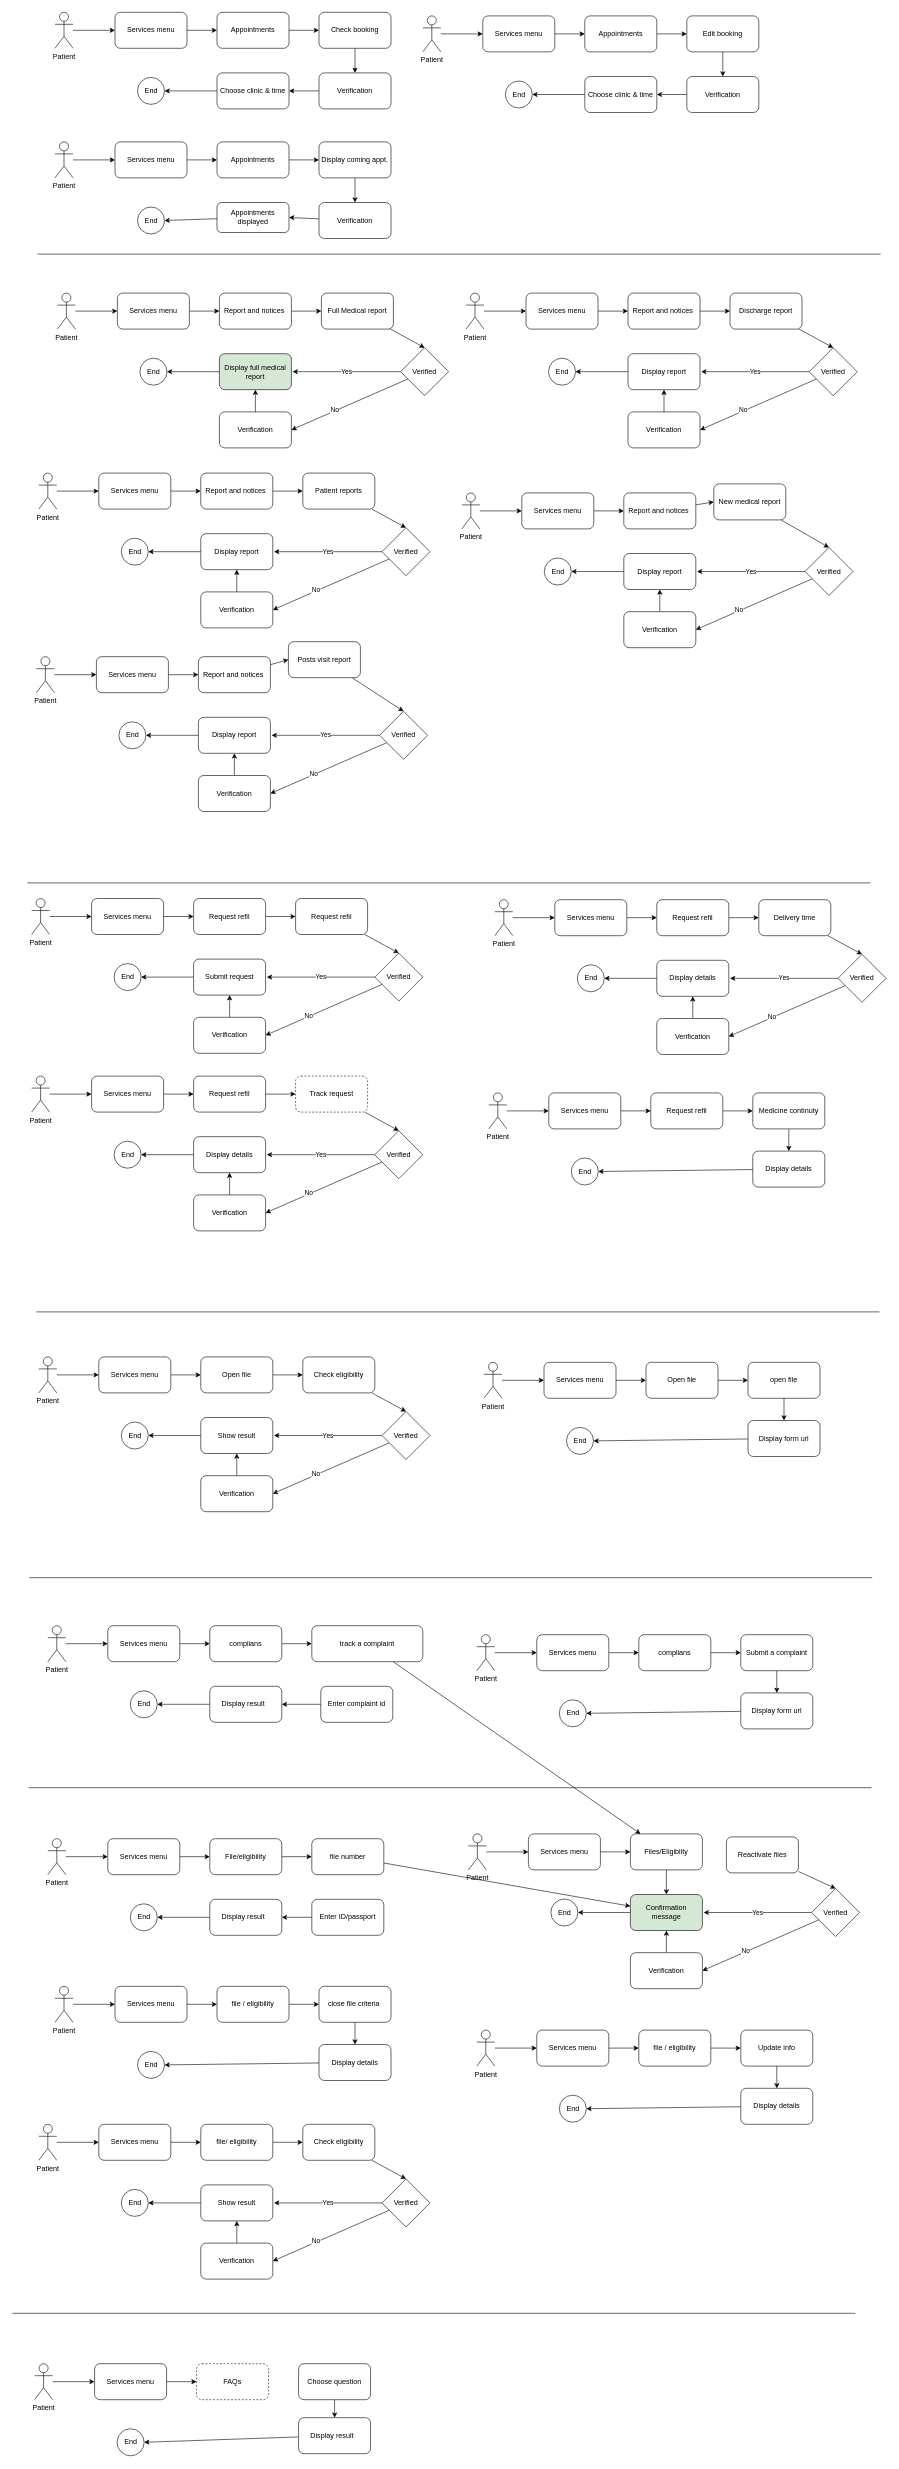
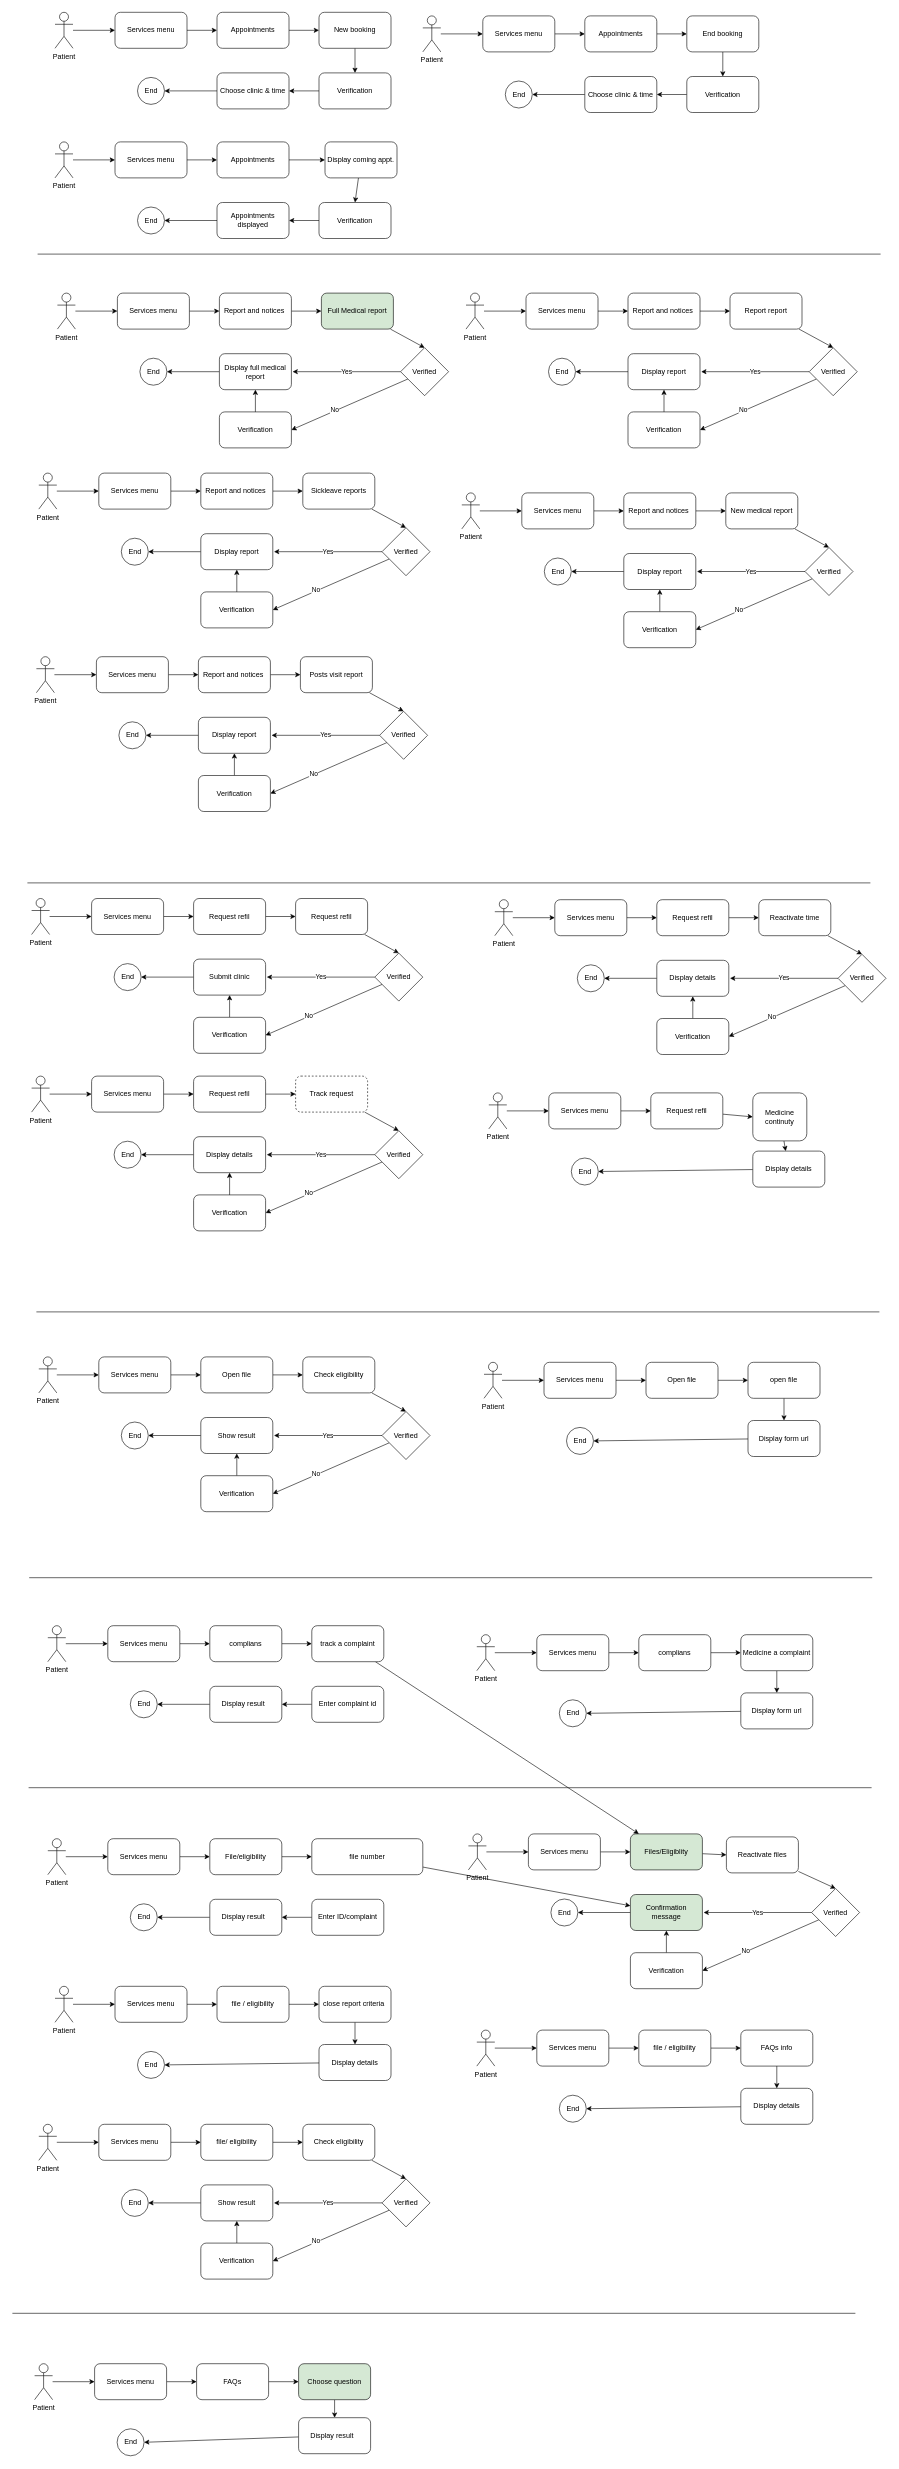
(355, 30) -> (355, 30)
(723, 34) -> (723, 34)
(355, 160) -> (361, 160)
(253, 218) -> (253, 221)
(357, 311) -> (357, 311)
(766, 311) -> (766, 311)
(255, 372) -> (255, 372)
(339, 491) -> (339, 491)
(750, 502) -> (762, 511)
(324, 660) -> (336, 675)
(795, 918) -> (795, 918)
(230, 977) -> (230, 977)
(789, 1111) -> (780, 1117)
(367, 1644) -> (348, 1644)
(777, 1653) -> (777, 1653)
(357, 1704) -> (348, 1704)
(666, 1852) -> (666, 1852)
(348, 1857) -> (367, 1857)
(666, 1880) -> (717, 1854)
(348, 1917) -> (348, 1917)
(355, 2004) -> (355, 2004)
(777, 2048) -> (777, 2048)
(233, 2382) -> (233, 2382)
none -> (293, 2382)
(335, 2382) -> (335, 2382)
